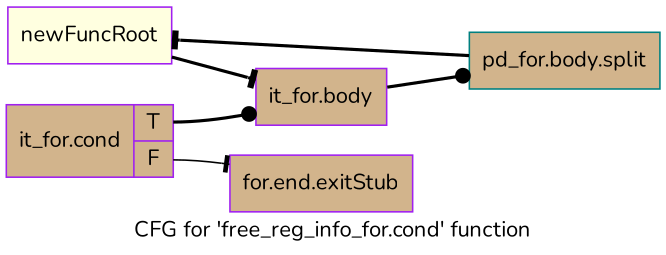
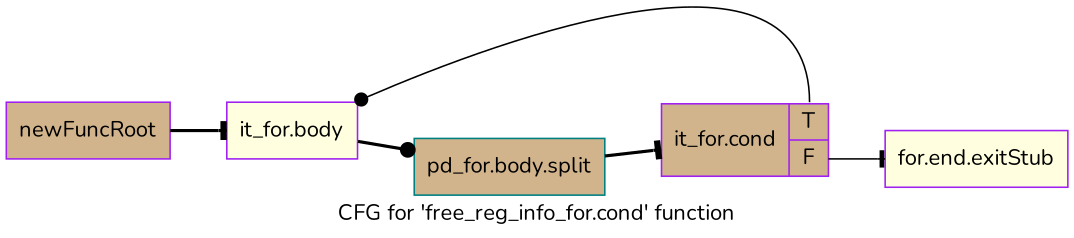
(90, 35) -> (88, 131)
(325, 48) -> (629, 153)
(321, 97) -> (292, 131)
(208, 120) -> (609, 18)
(321, 183) -> (977, 159)
